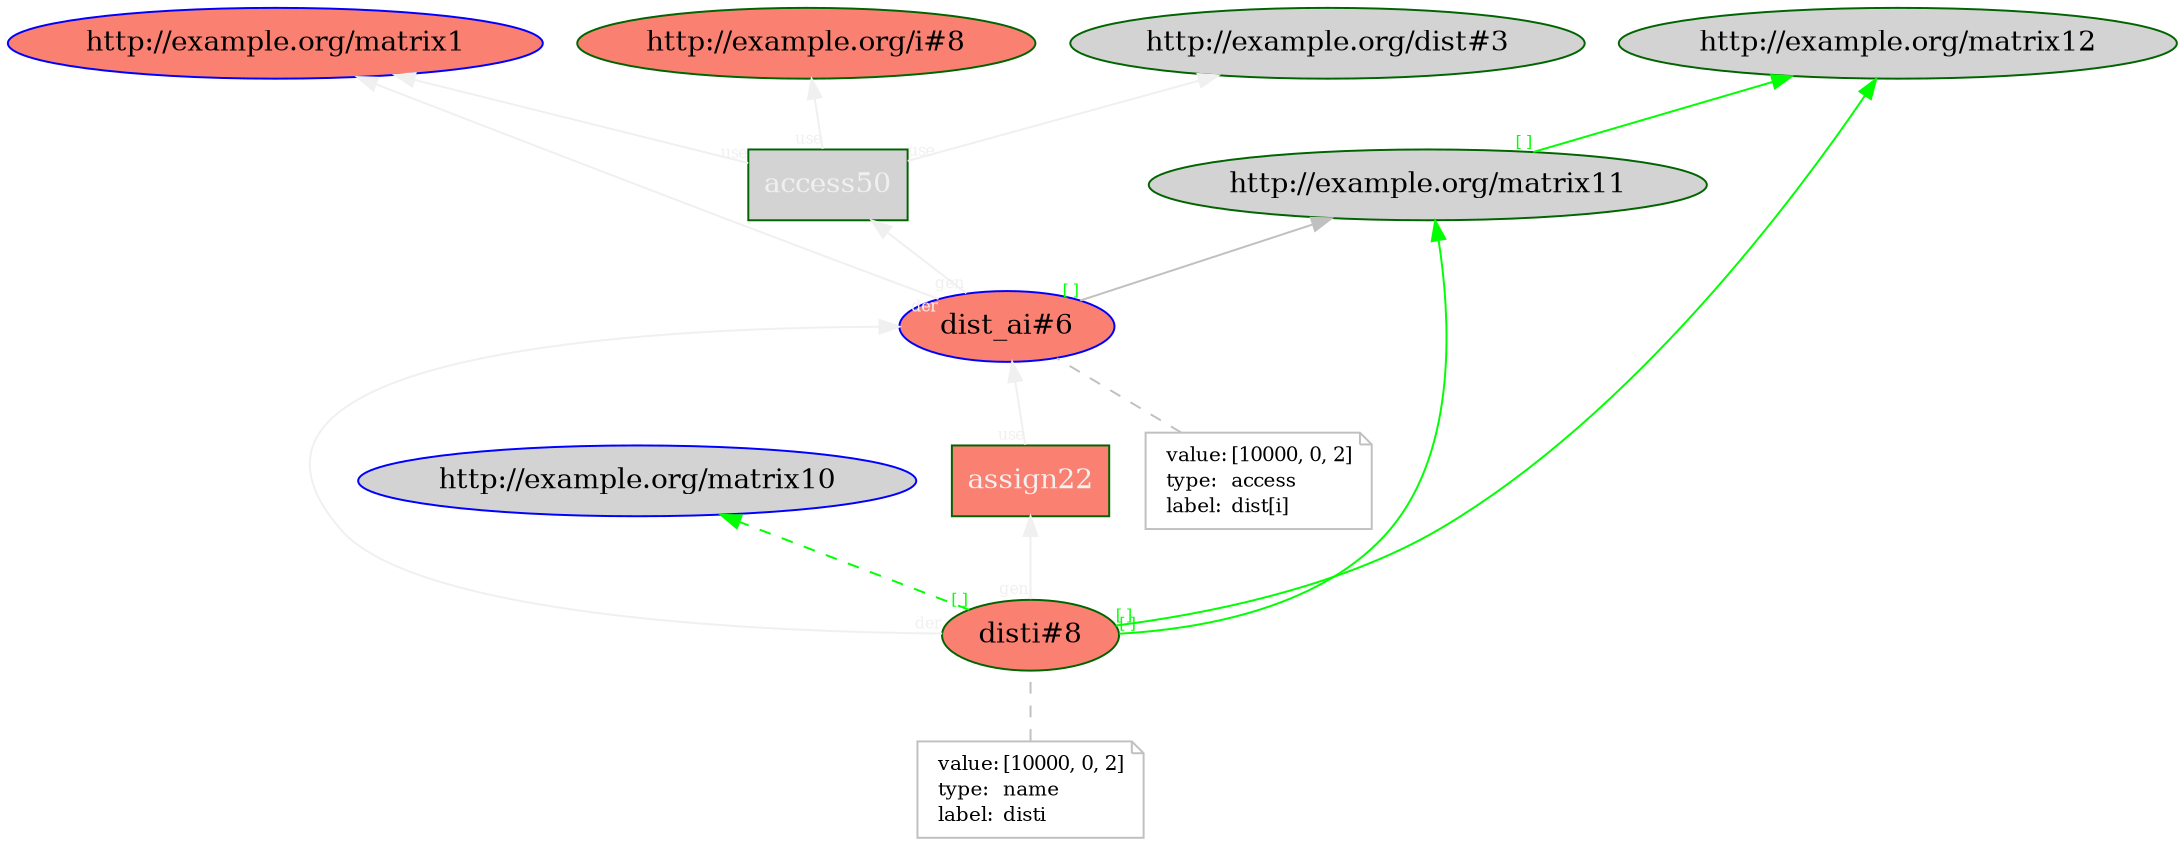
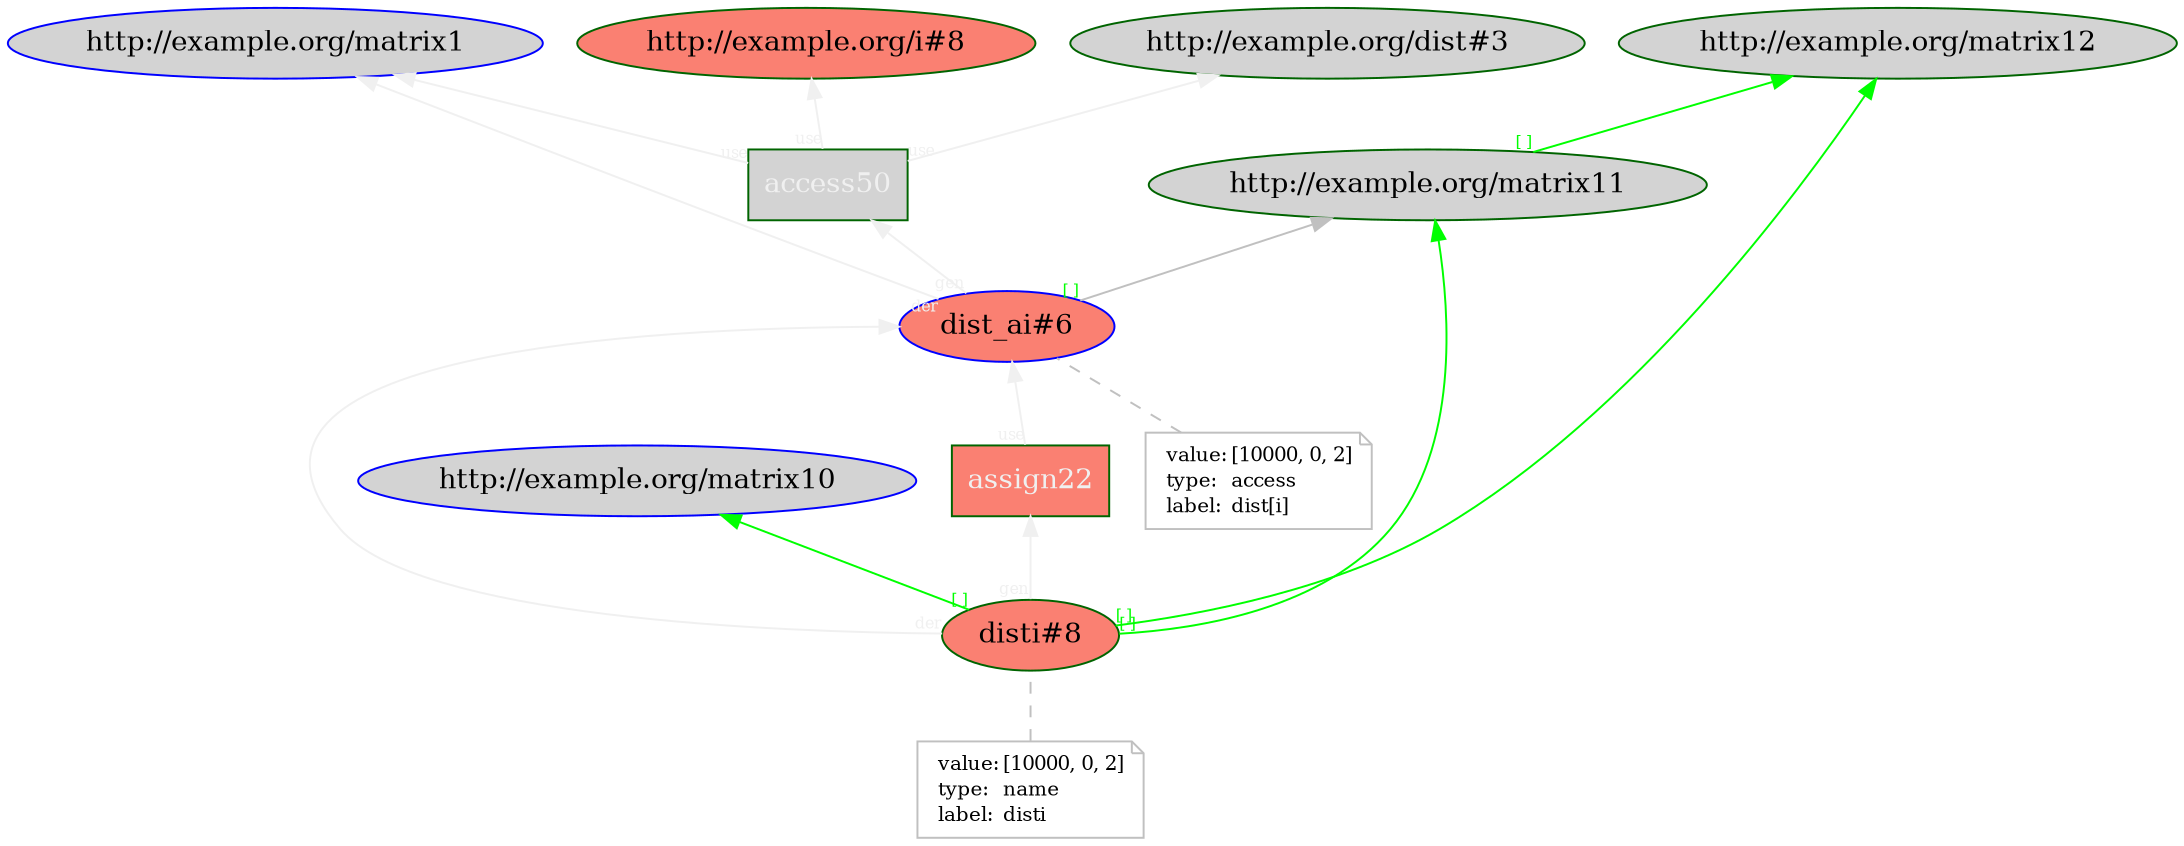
(275, 43) -> (275, 43)
(854, 566) -> (854, 566)
